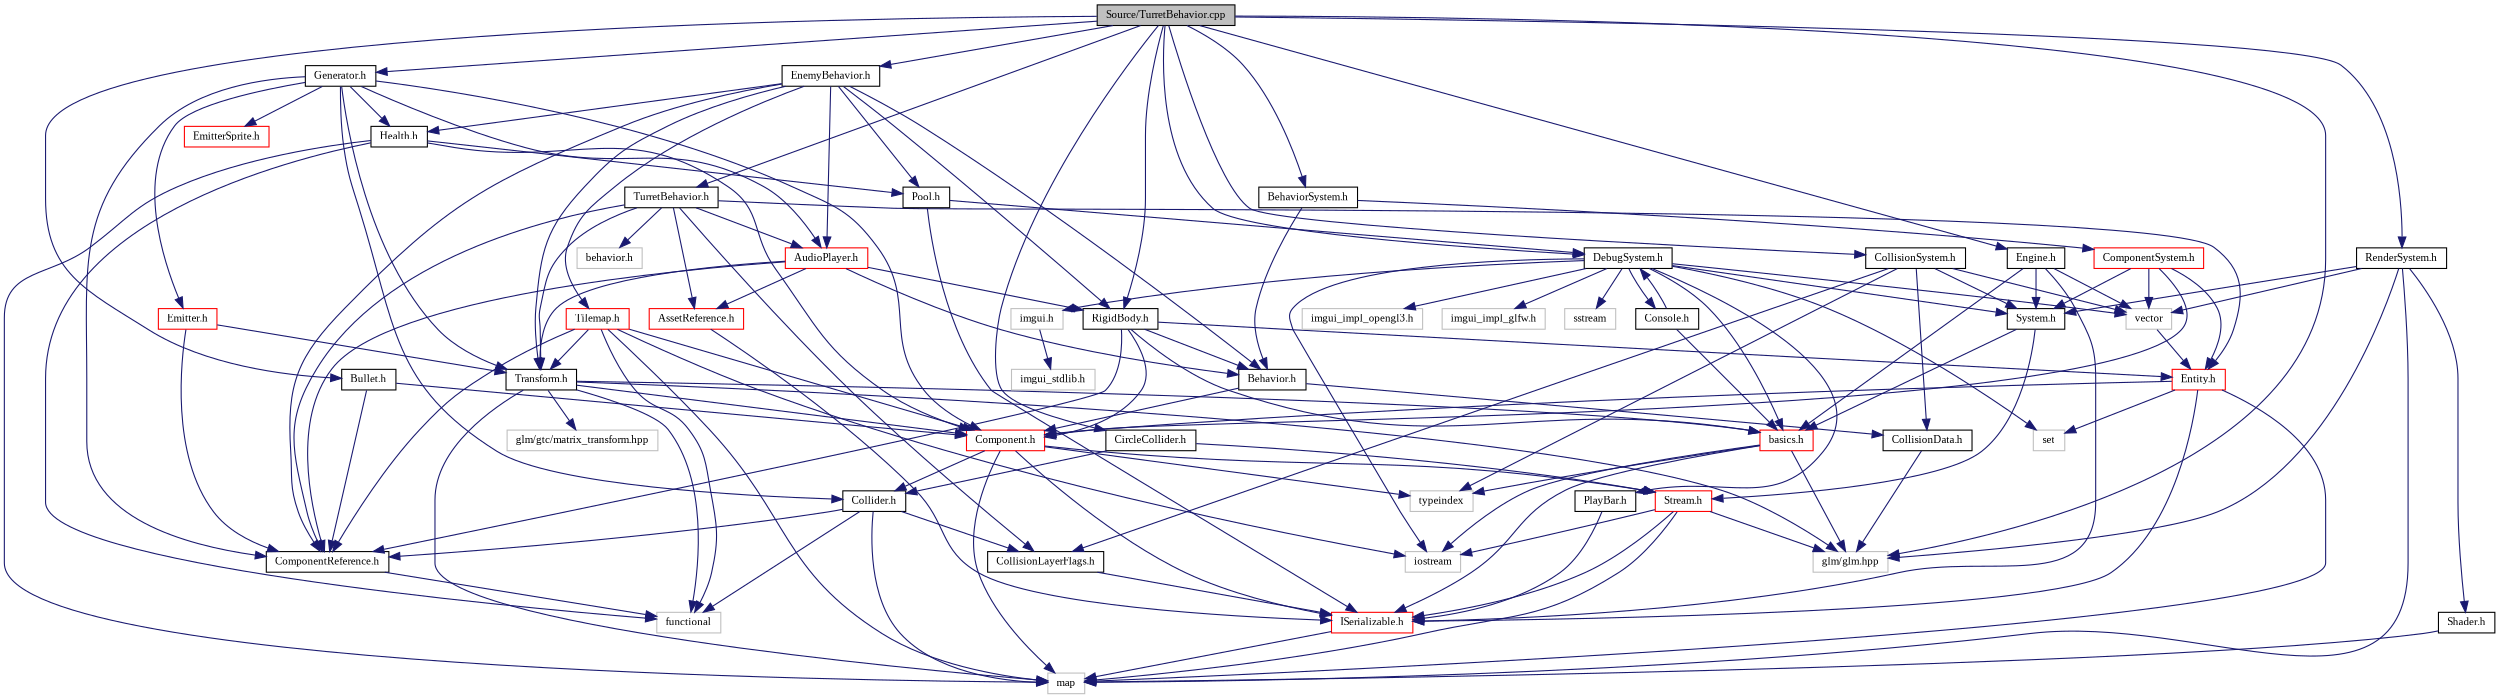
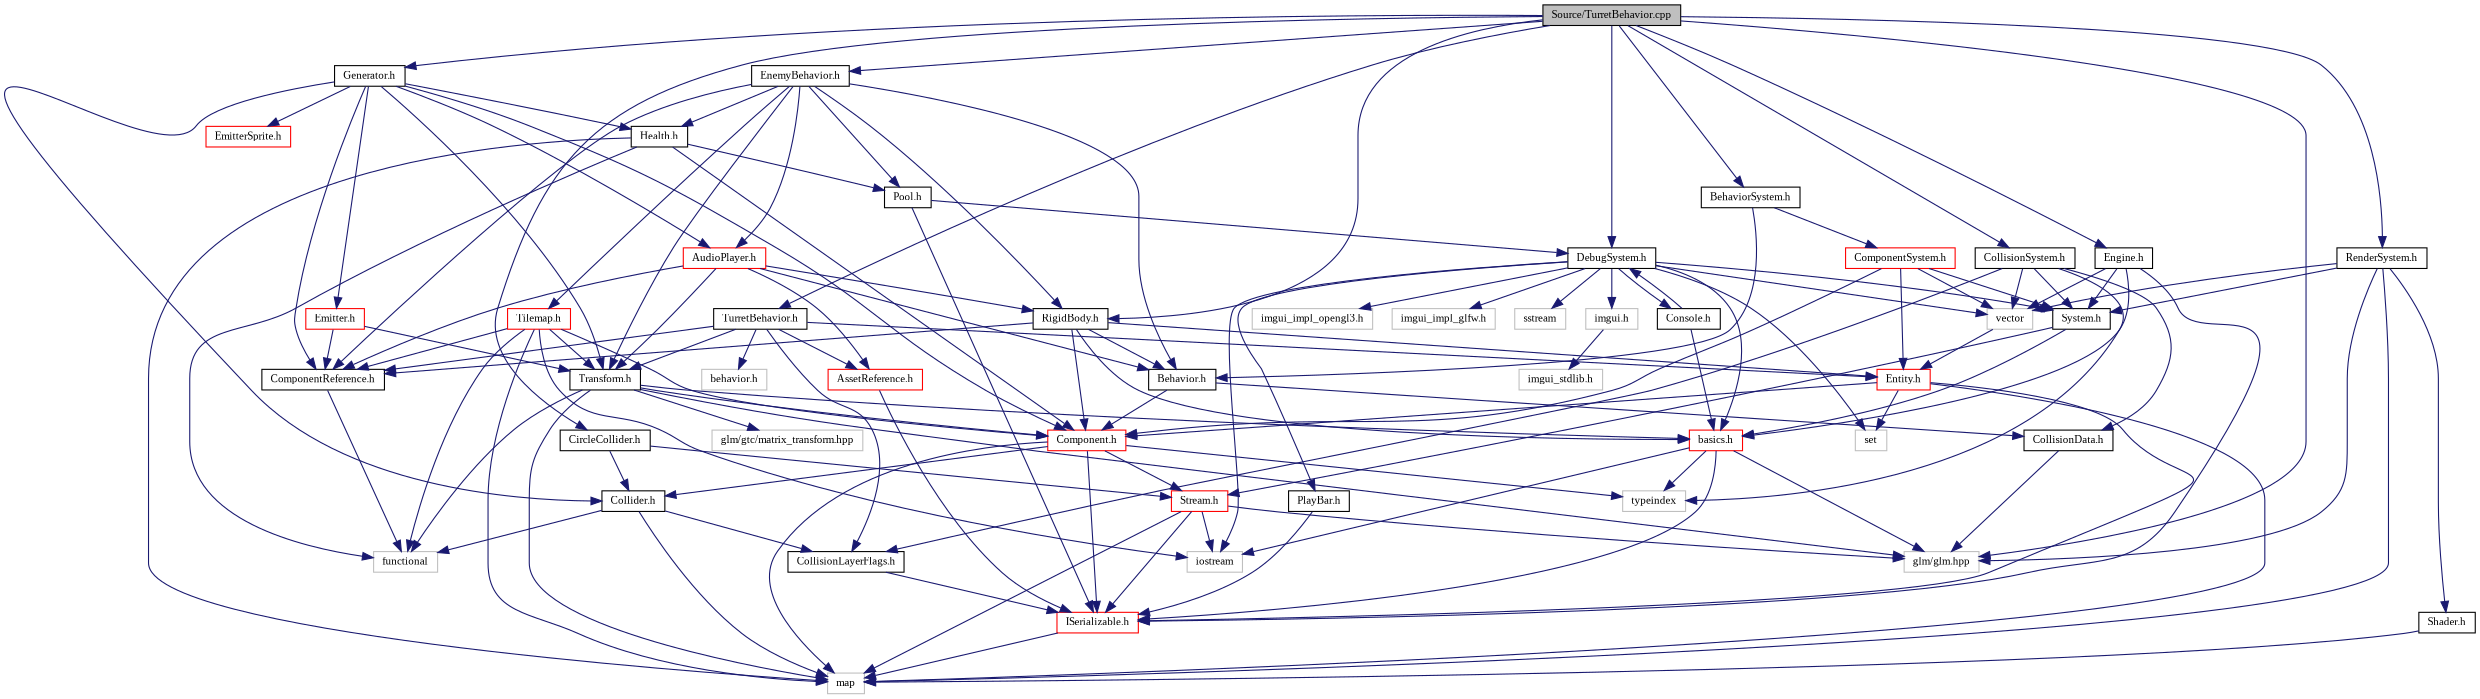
(744, 226) -> none
(369, 380) -> none
(622, 537) -> none
